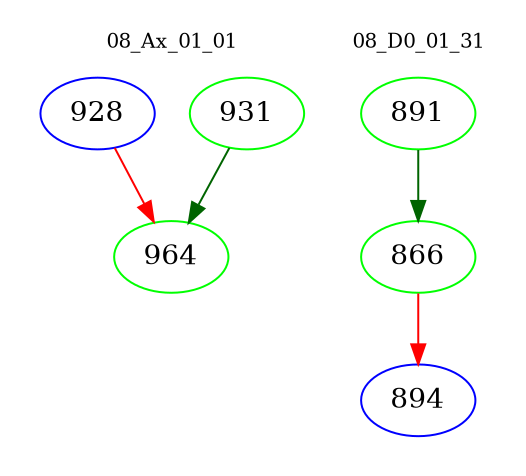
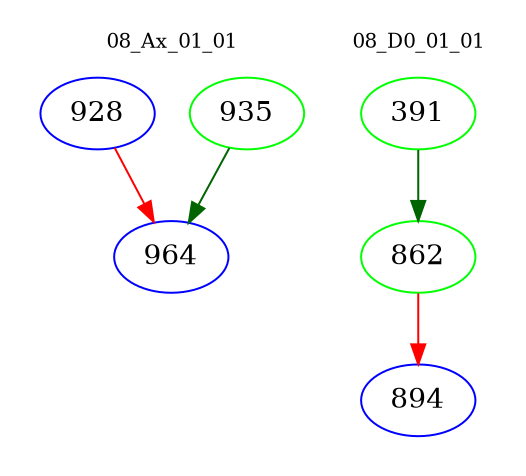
(419, 43) -> (419, 43)
(247, 114) -> (247, 114)
(418, 114) -> (418, 114)
(171, 257) -> (171, 257)
(418, 257) -> (418, 257)
